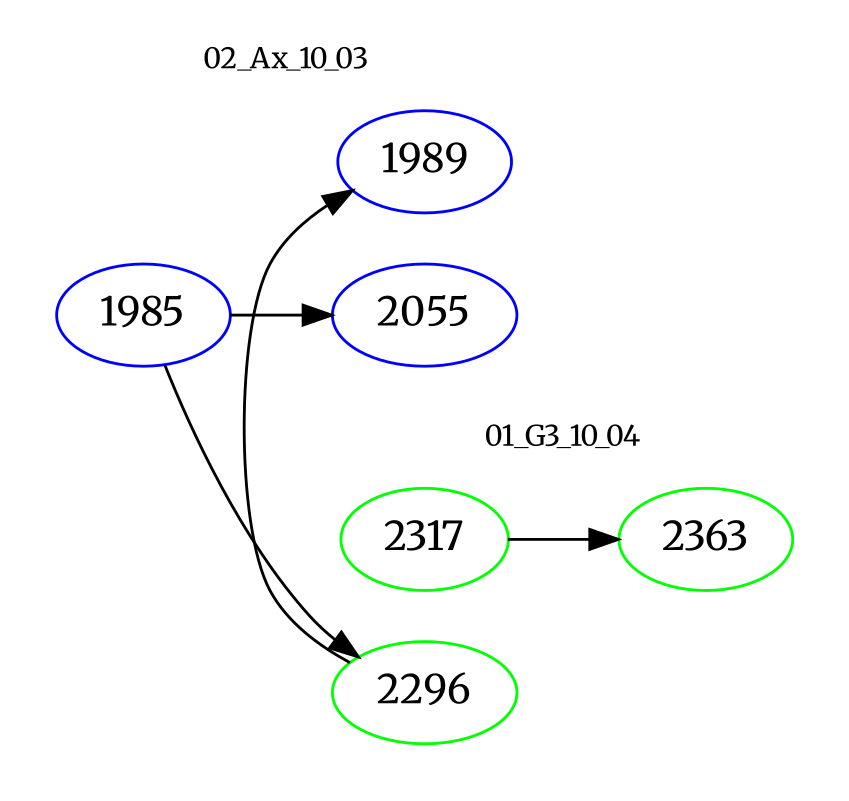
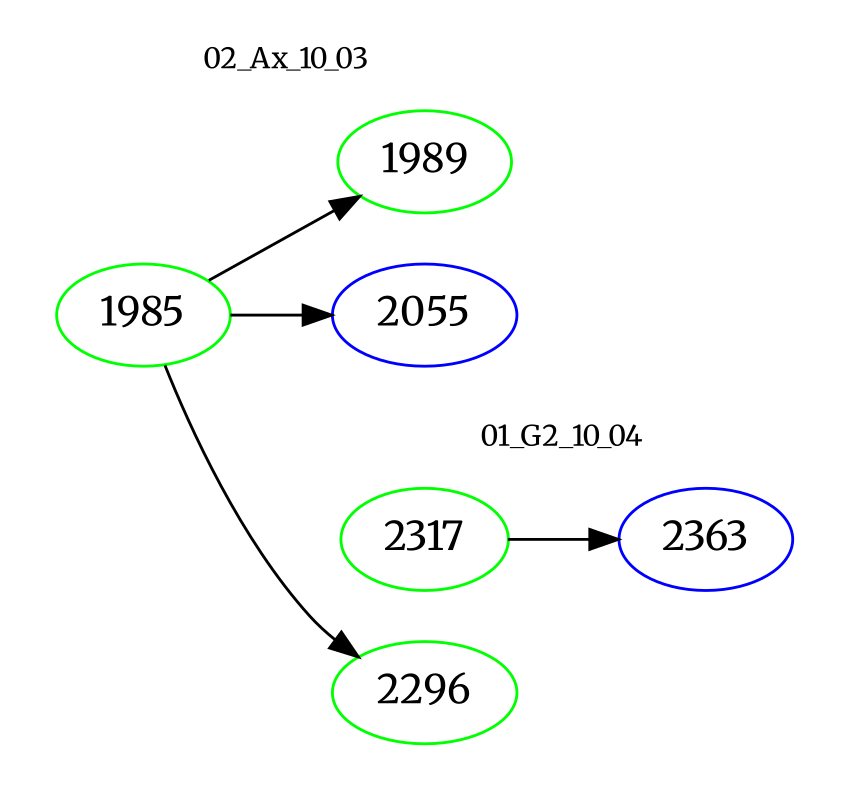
(425, 162) -> (425, 162)
(144, 315) -> (144, 315)
(562, 439) -> (562, 439)
(245, 440) -> (271, 246)
(706, 539) -> (706, 539)
